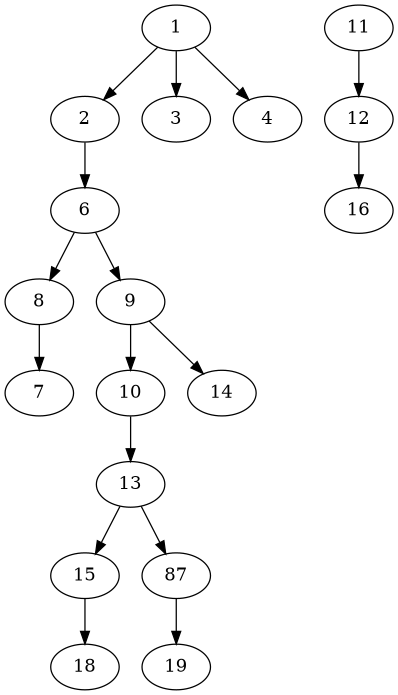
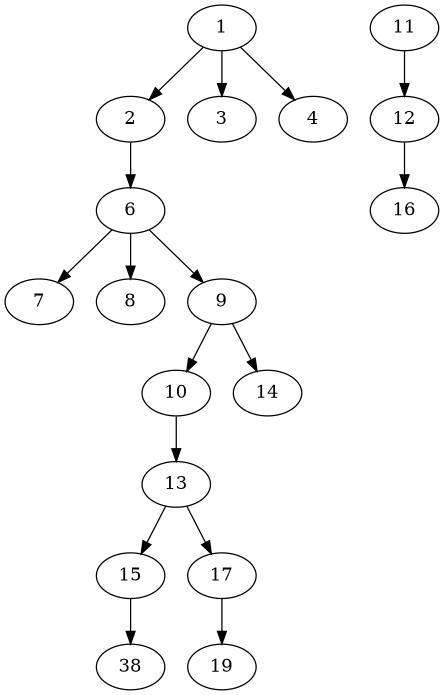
(39, 341) -> (90, 252)
(176, 576) -> (222, 576)
(85, 667) -> (131, 667)
